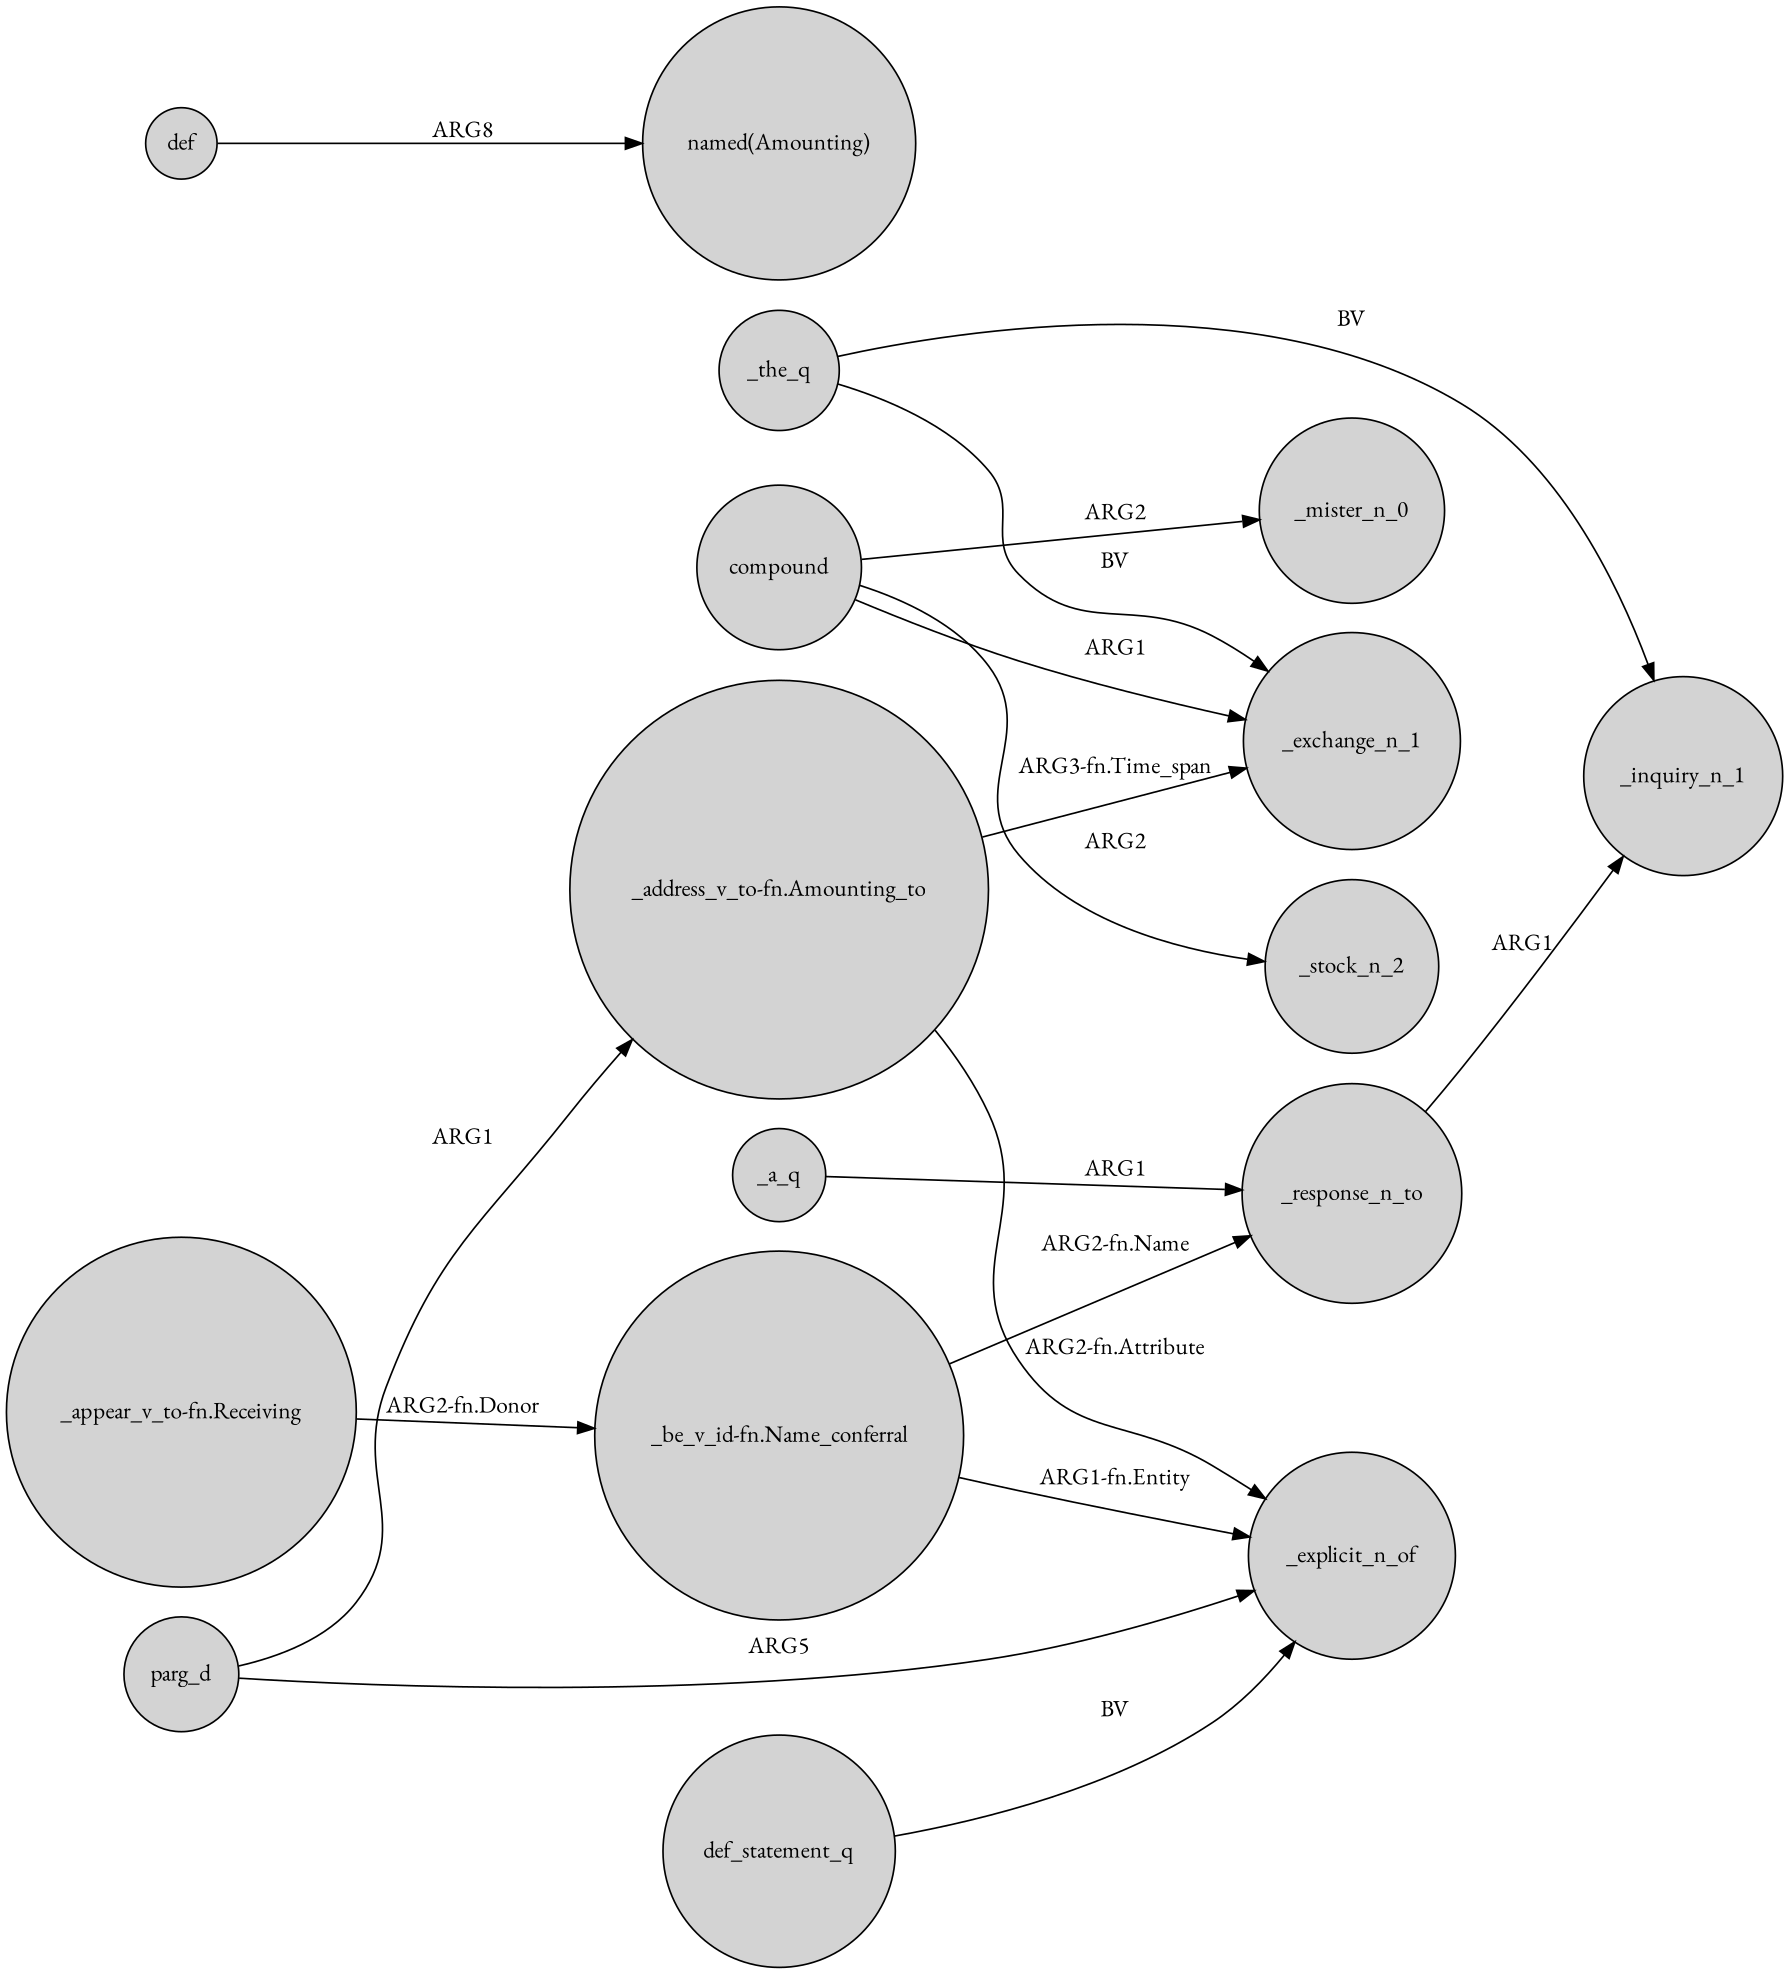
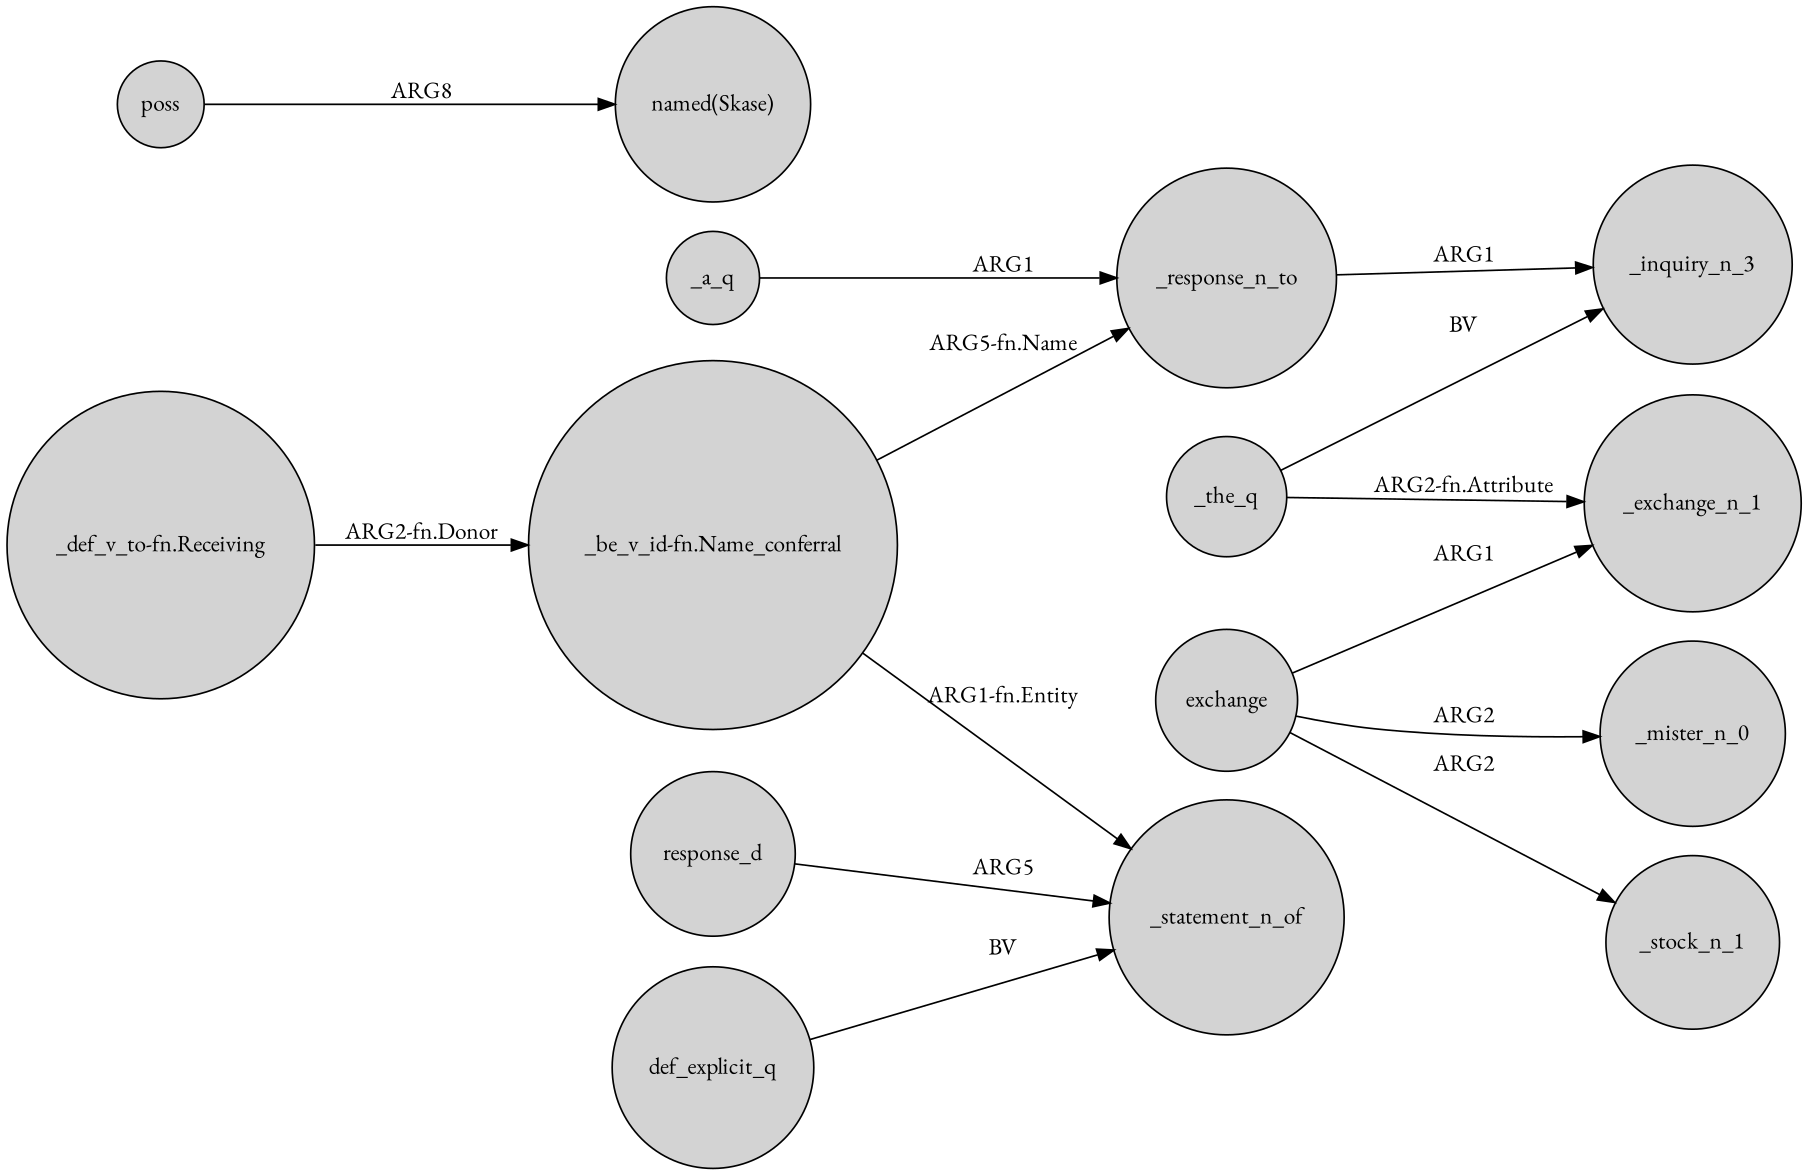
(181, 143) -> (161, 104)
(779, 143) -> (713, 104)
(1115, 562) -> (1464, 486)
(779, 567) -> (1227, 700)
(1683, 776) -> (1693, 265)
(779, 890) -> none
(1352, 966) -> (1693, 942)
(1115, 1244) -> (1003, 344)
(181, 1412) -> (161, 545)
(1352, 1556) -> (1227, 917)
(181, 1674) -> (713, 854)
(779, 1851) -> (713, 1068)
